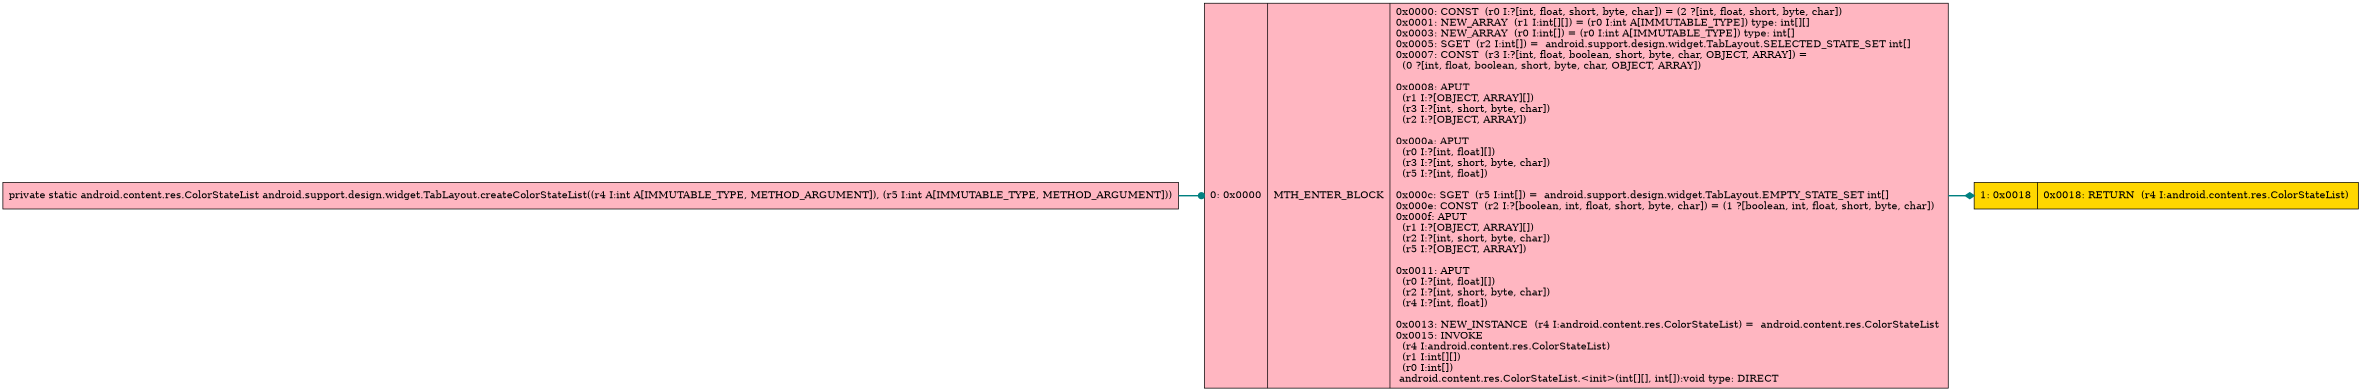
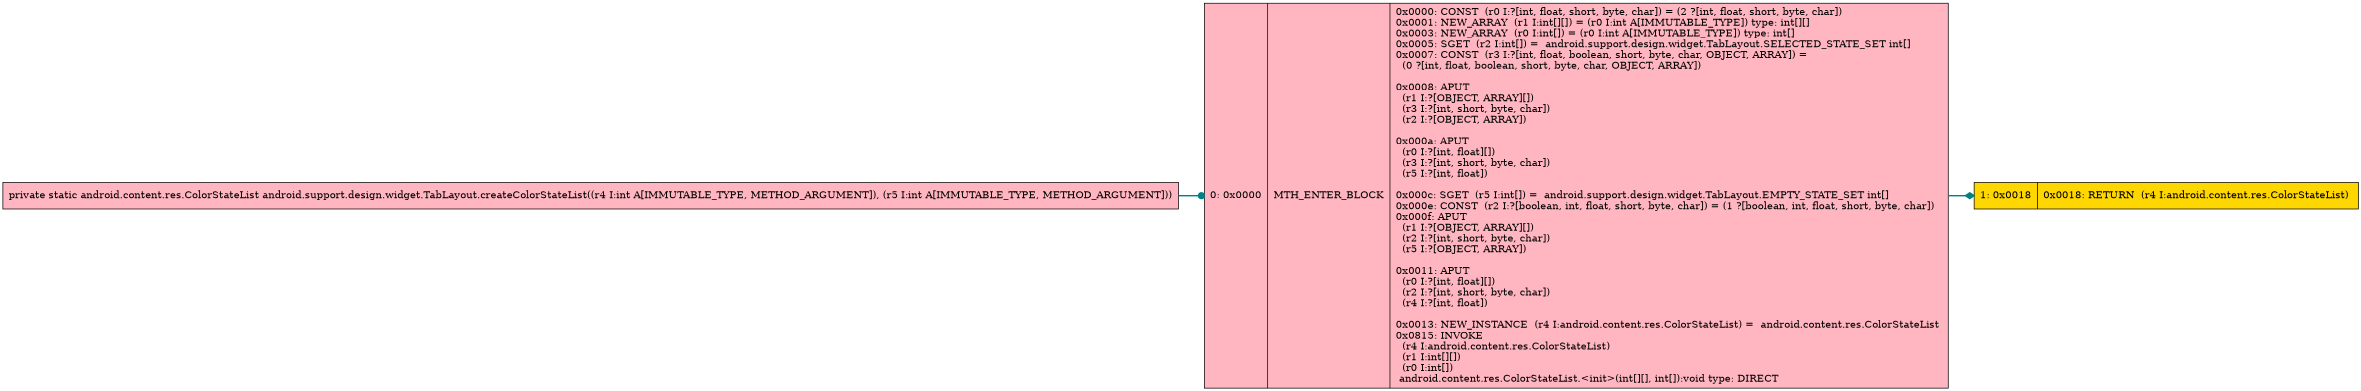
(1443, 336) -> (1443, 336)
